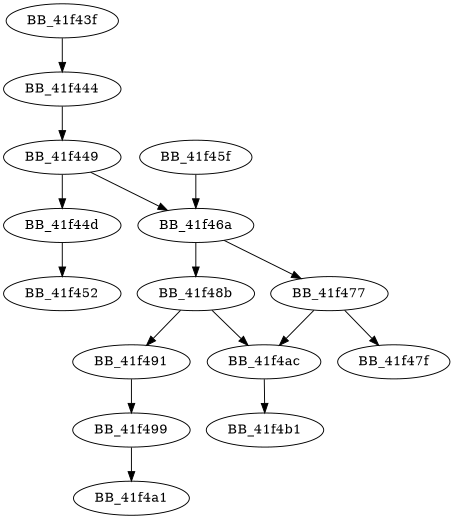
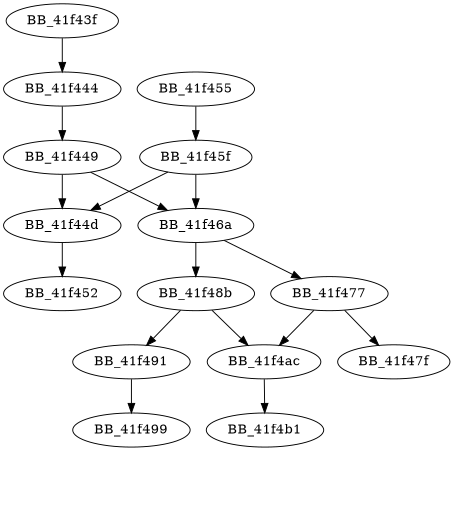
none -> (196, 89)
none -> (137, 187)
(131, 498) -> none
